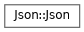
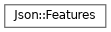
(42, 16) -> (55, 16)
